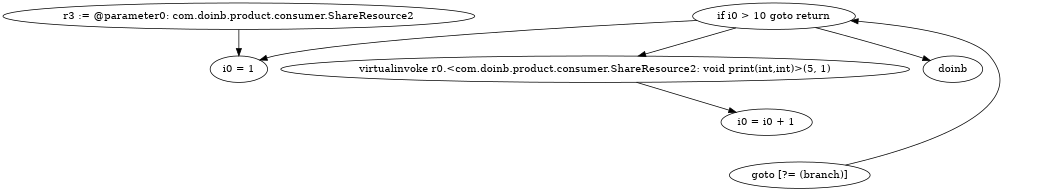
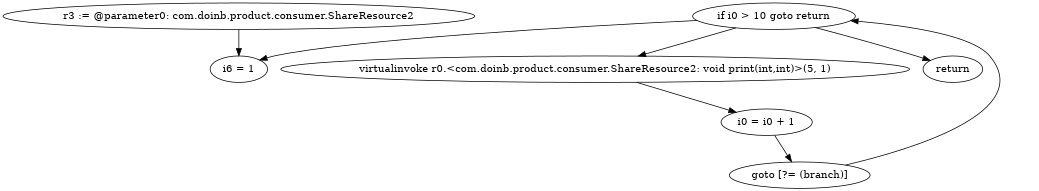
(239, 69) -> (239, 69)
(953, 69) -> (953, 69)
none -> (781, 145)
